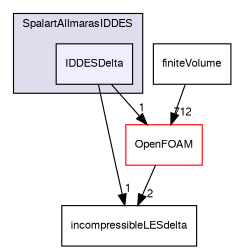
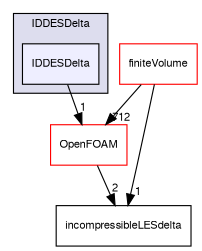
(78, 24) -> (61, 24)
(192, 64) -> (158, 64)
(110, 139) -> (143, 139)
